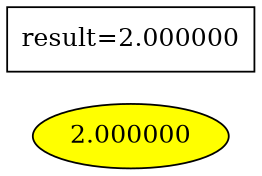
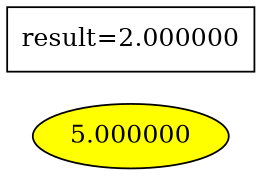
(131, 136) -> (131, 136)
